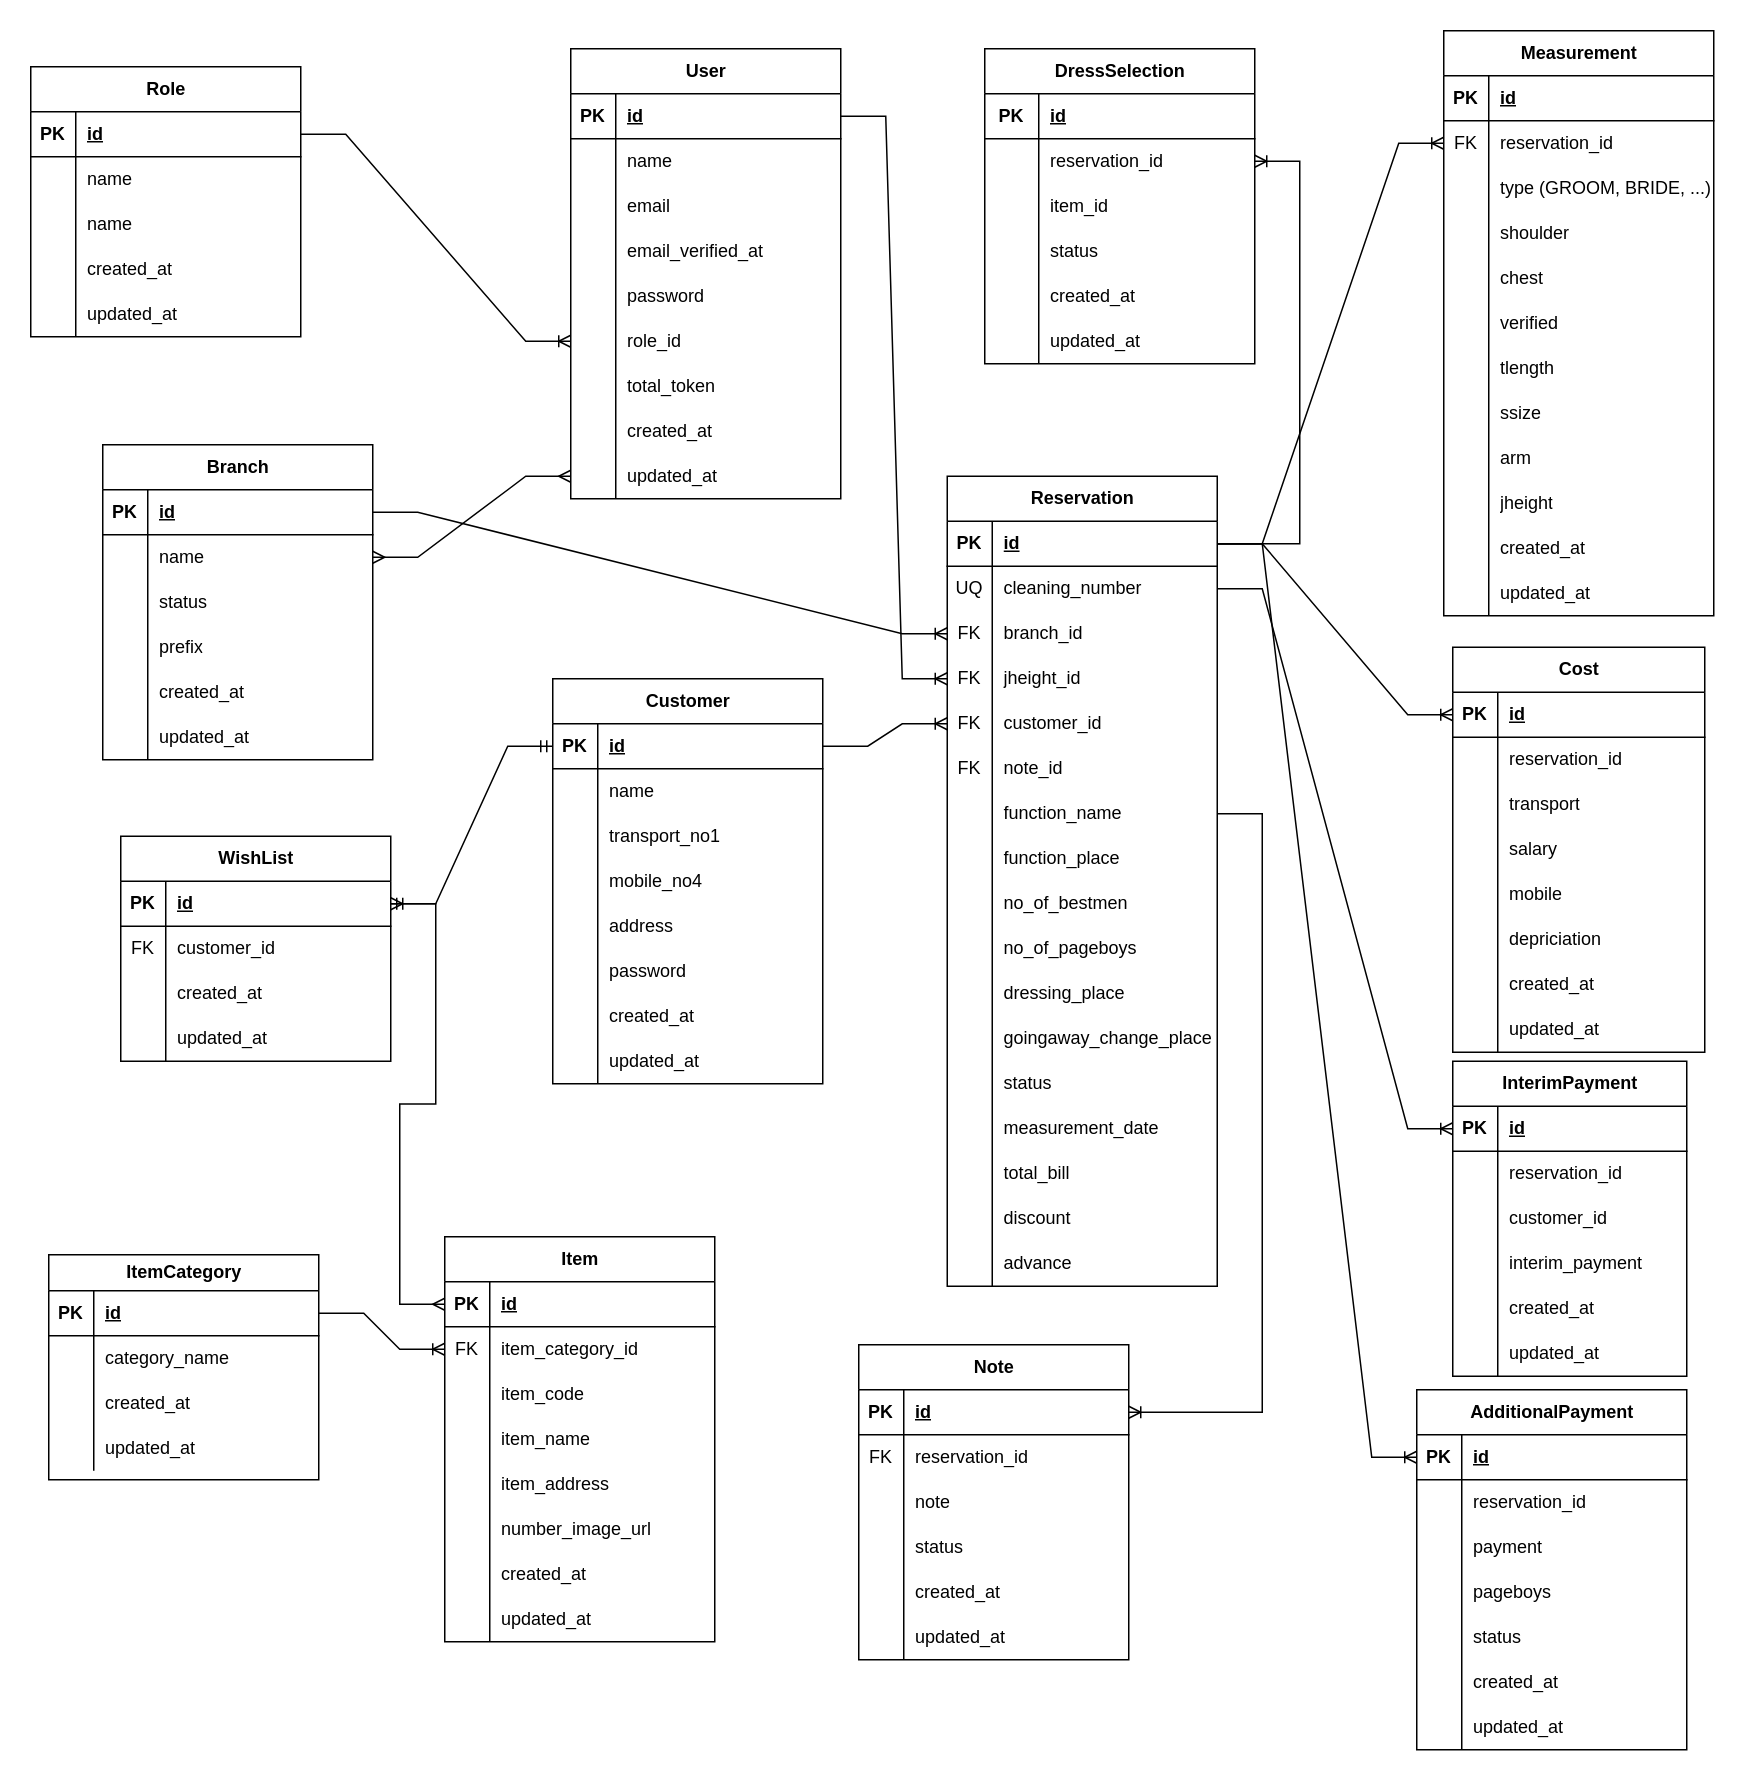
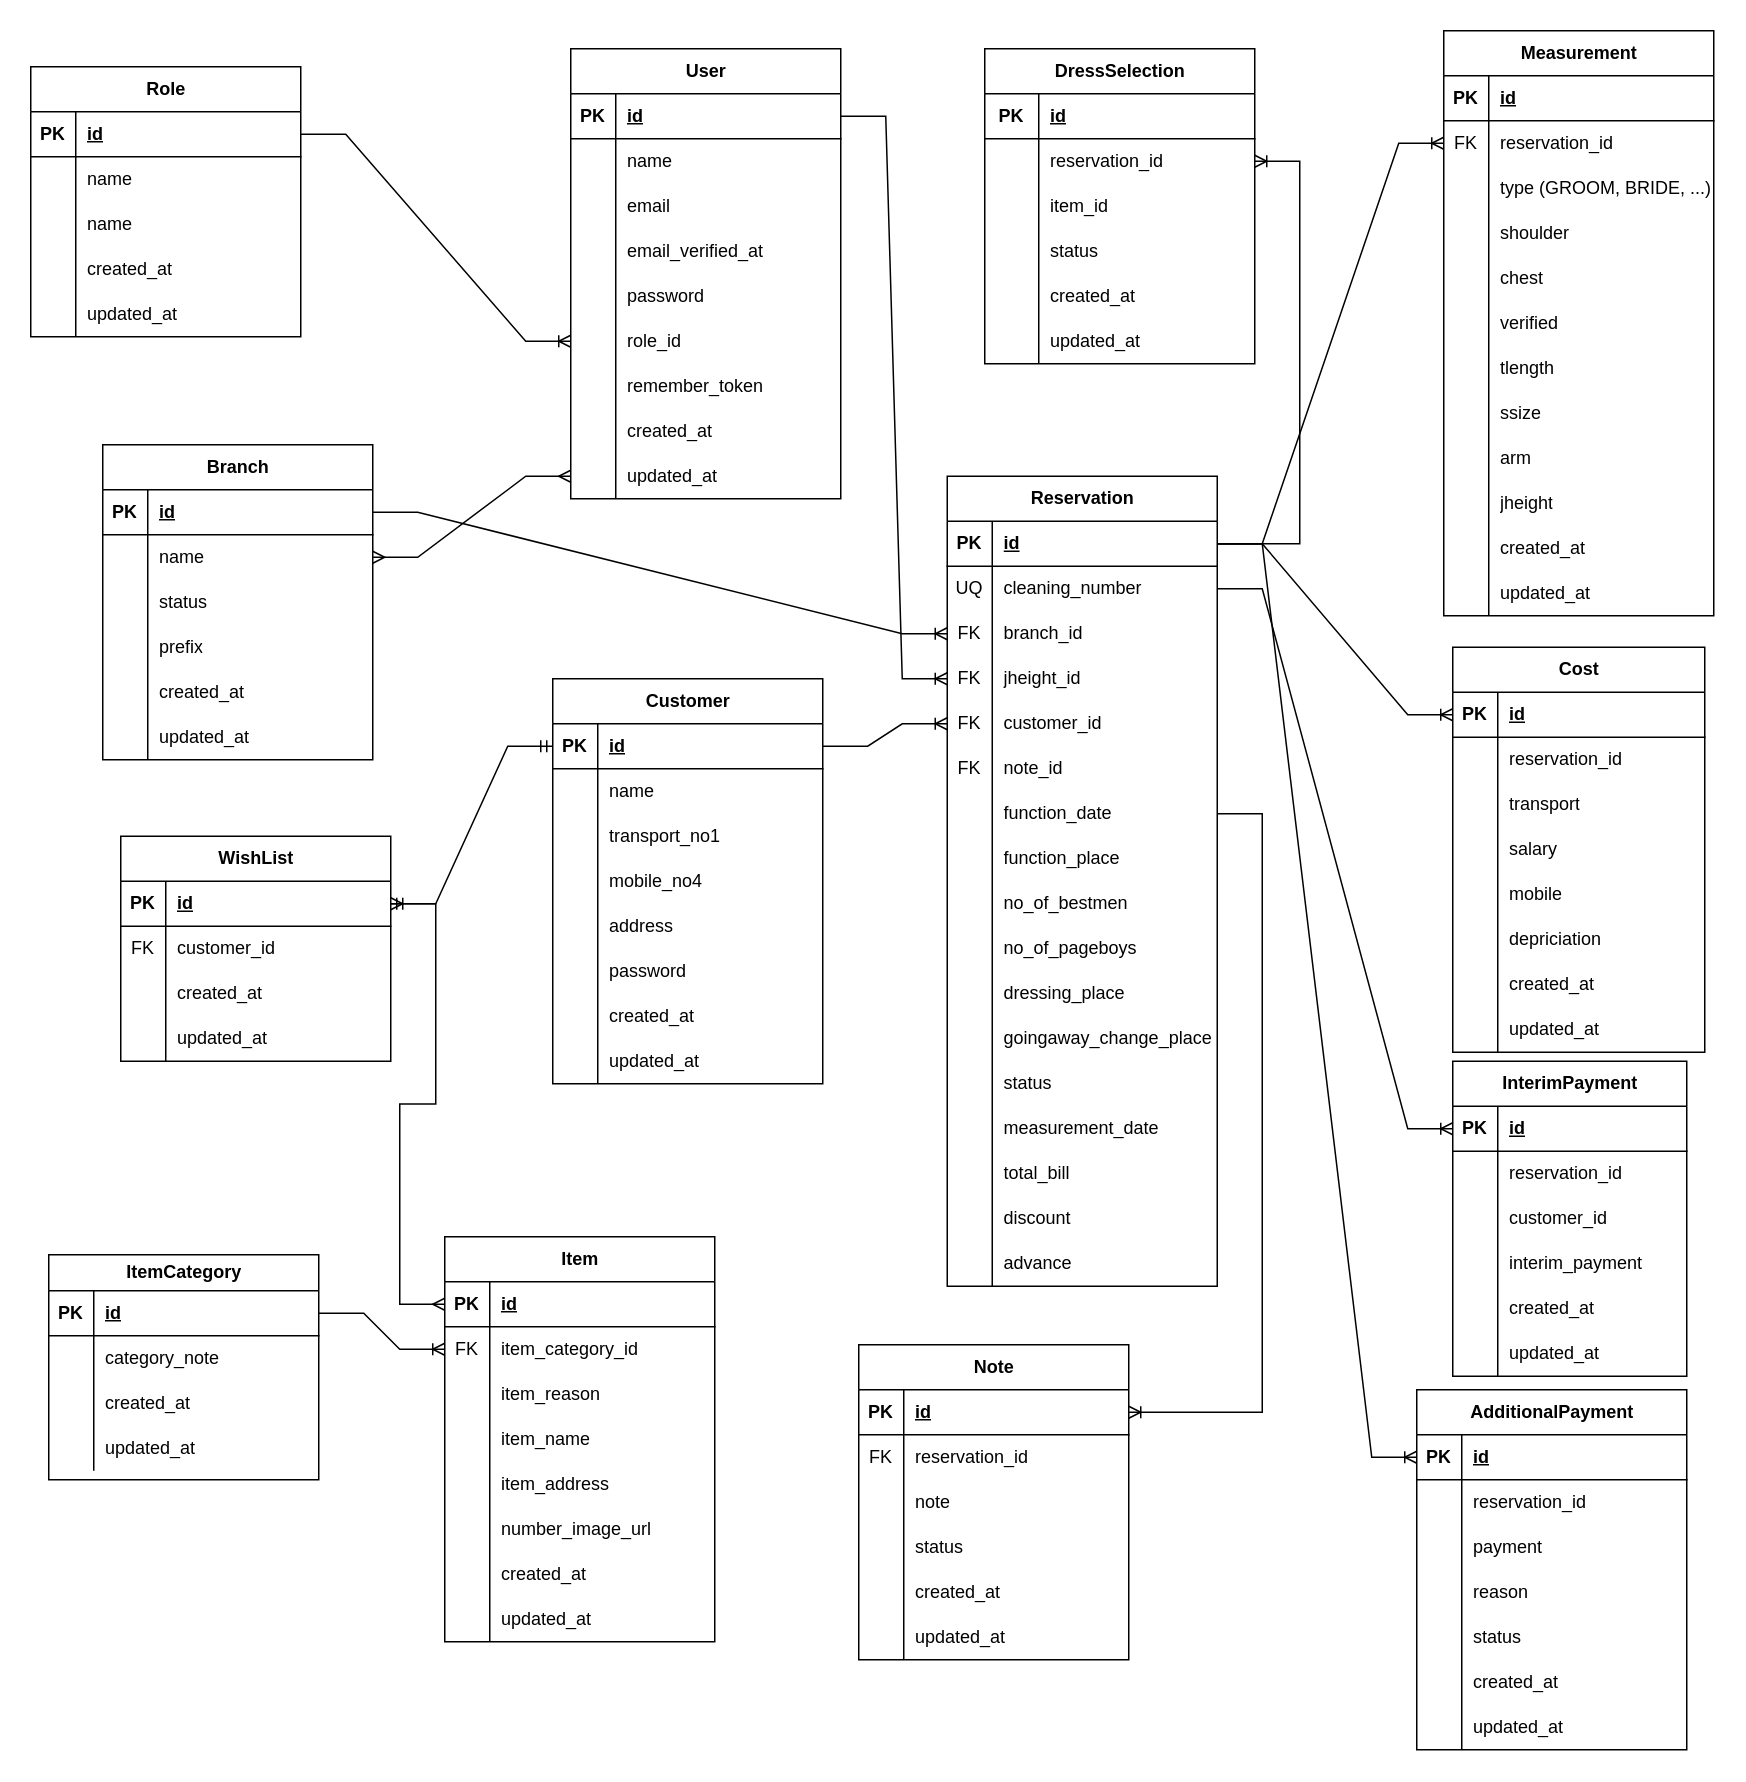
(681, 386) -> (698, 386)
(1067, 814) -> (1067, 814)
(171, 1358) -> (171, 1358)
(545, 1394) -> (555, 1394)
(1514, 1592) -> (1504, 1592)
